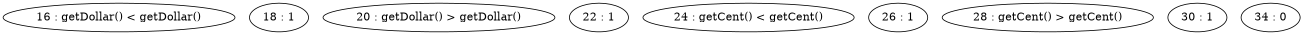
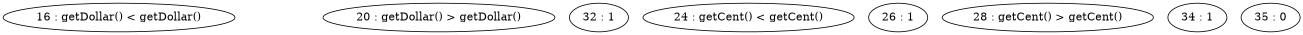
(279, 18) -> none
(599, 18) -> (599, 18)
(1197, 18) -> (1197, 18)
(1271, 18) -> (1271, 18)
